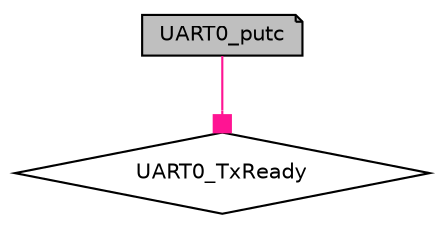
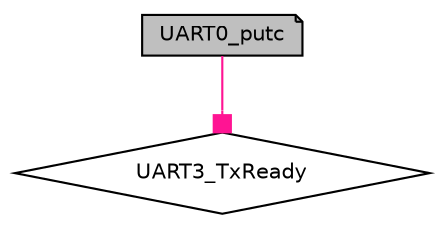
(222, 173) -> (222, 173)
